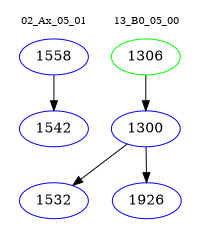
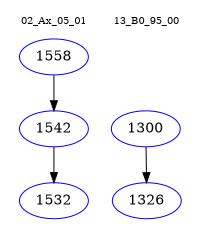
(147, 21) -> (147, 21)
(146, 57) -> none
(110, 157) -> (54, 160)
(147, 201) -> (147, 201)
